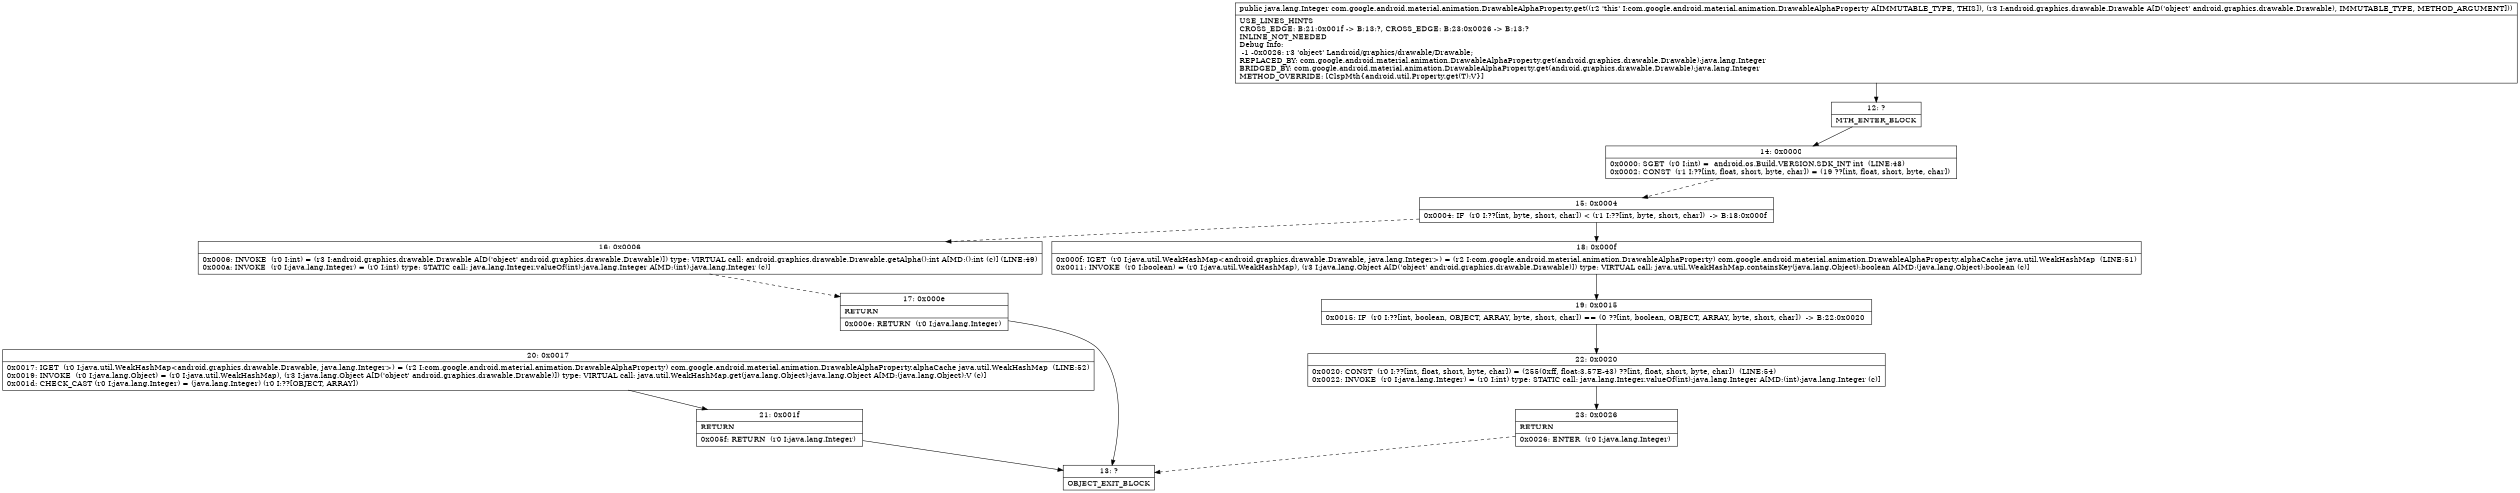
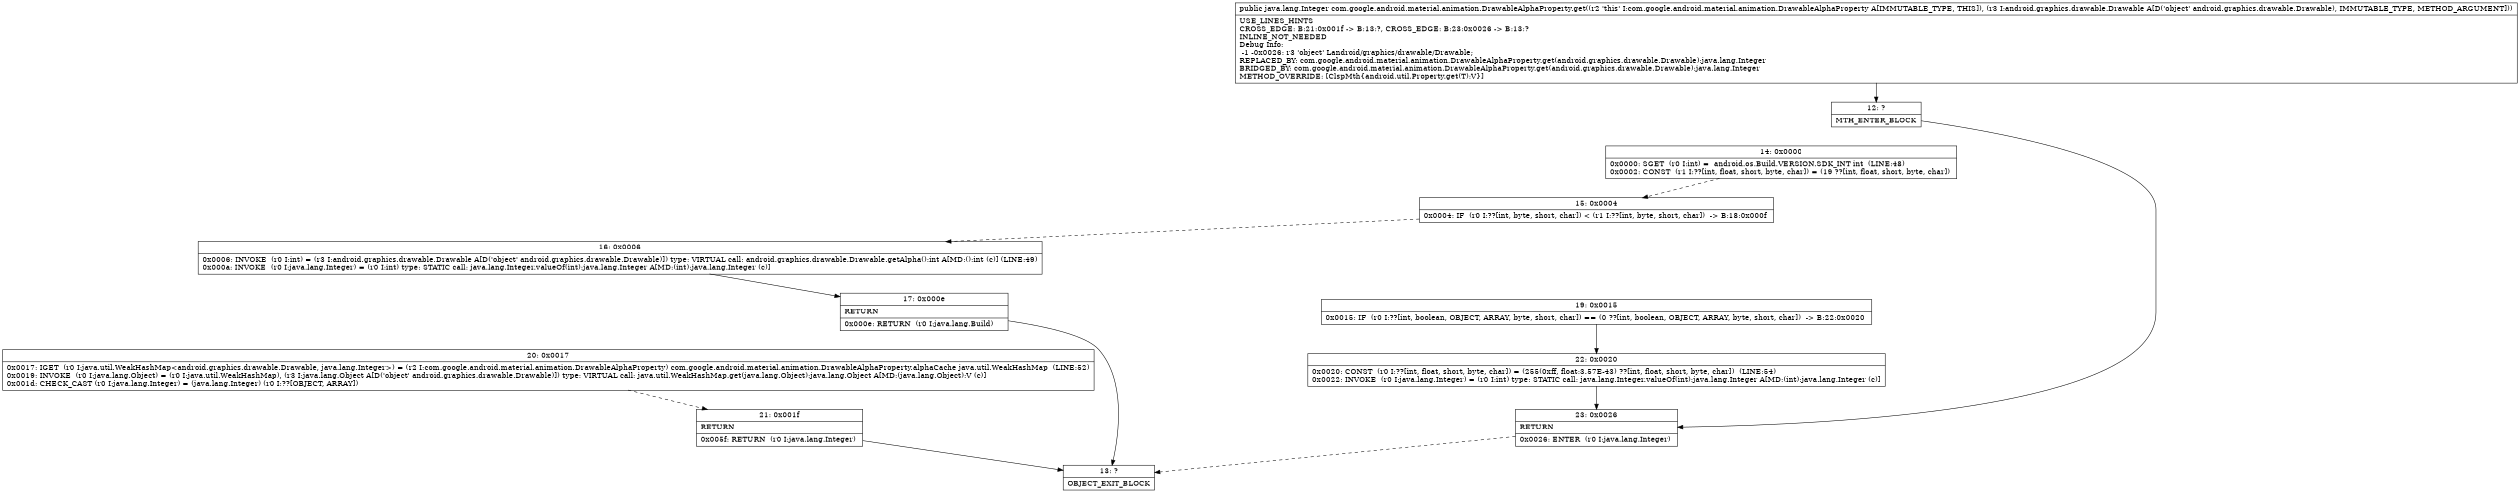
(1835, 135) -> (2111, 365)
(1597, 258) -> none
(772, 285) -> (772, 285)
(924, 324) -> (920, 324)
(665, 399) -> (665, 399)
